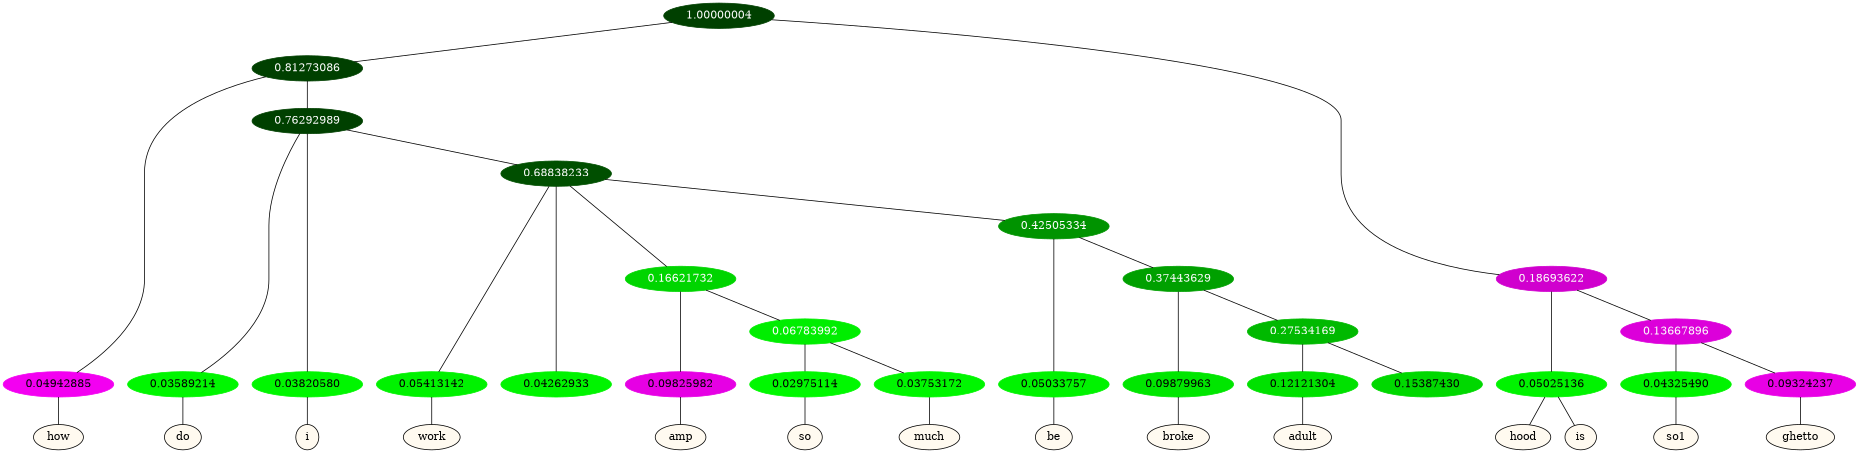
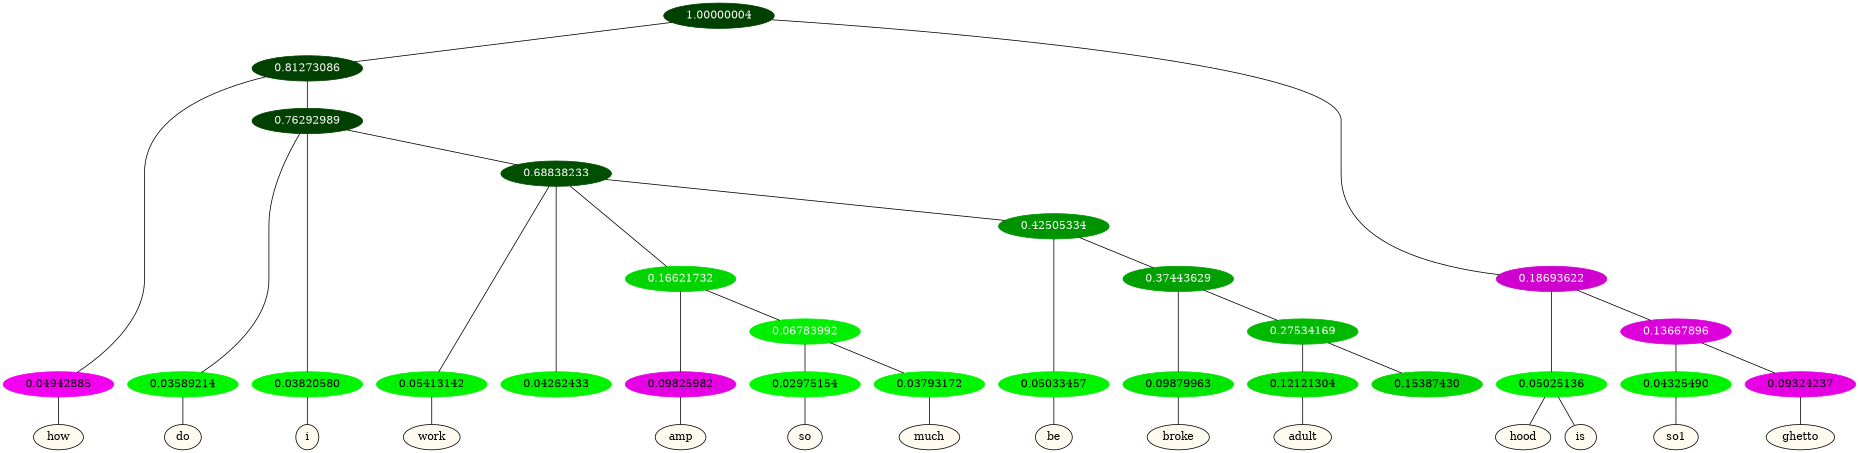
(556, 384) -> (556, 384)
(805, 384) -> (805, 384)
(929, 384) -> (929, 384)
(1054, 384) -> (1054, 384)
